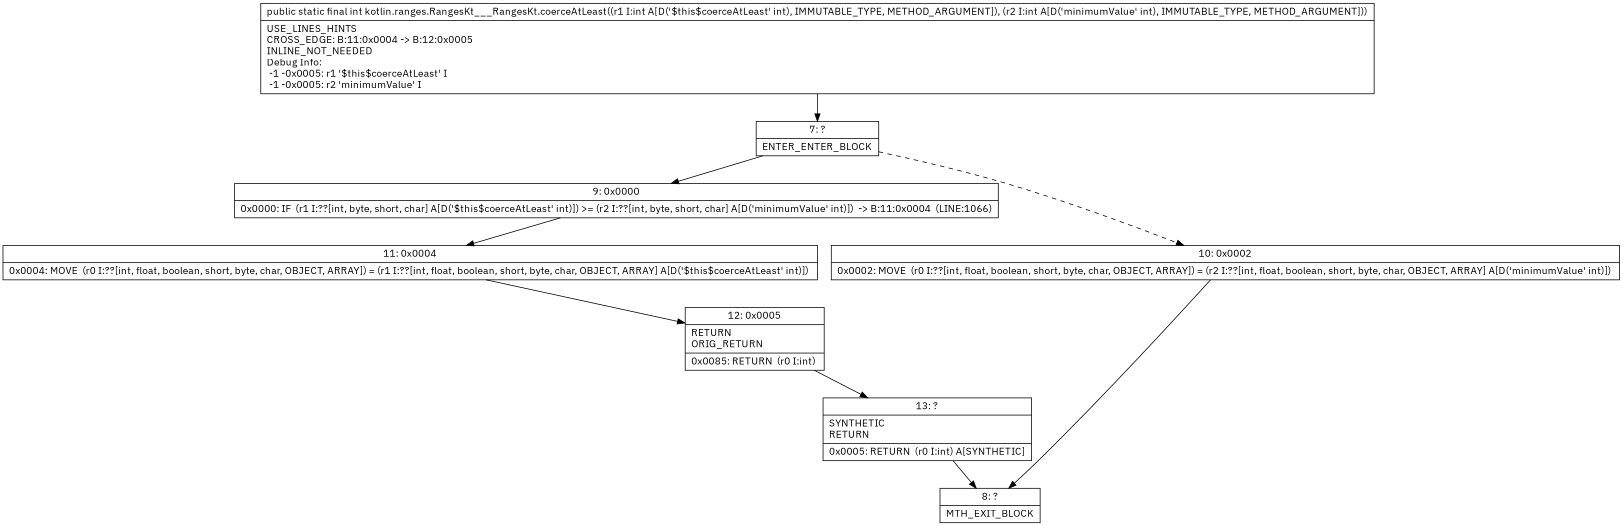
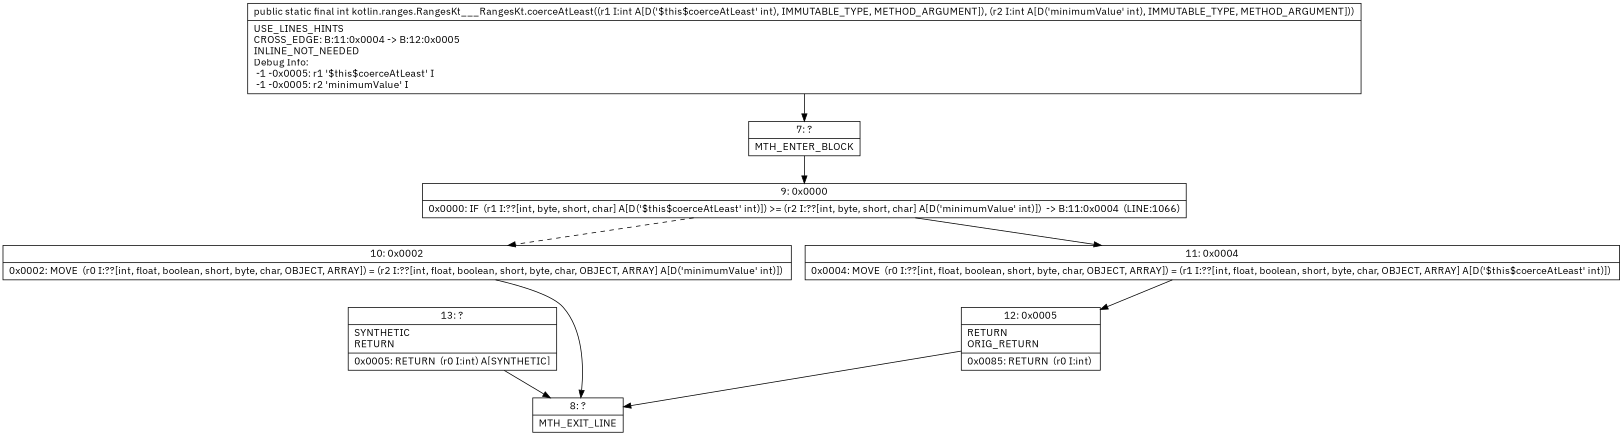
(817, 147) -> (804, 147)
(1030, 191) -> (605, 231)
(838, 382) -> (796, 378)
(990, 514) -> (578, 423)
